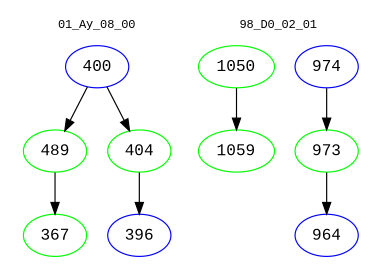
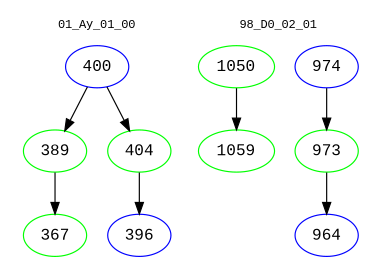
(97, 25) -> (97, 25)
(55, 151) -> (55, 151)
